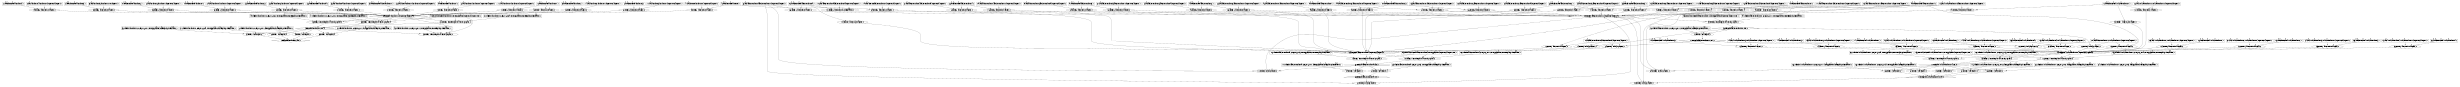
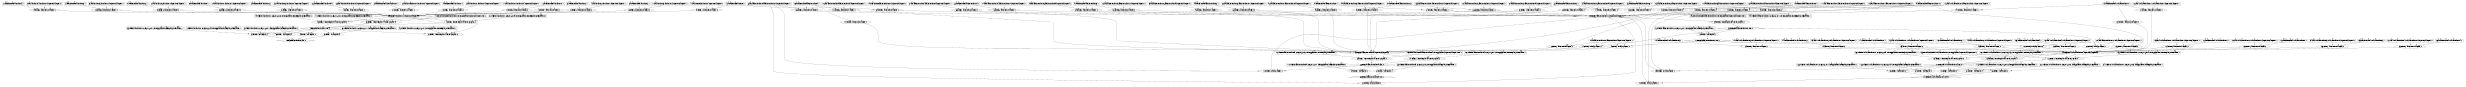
(104, 4) -> (106, 4)
(840, 10) -> (844, 10)
